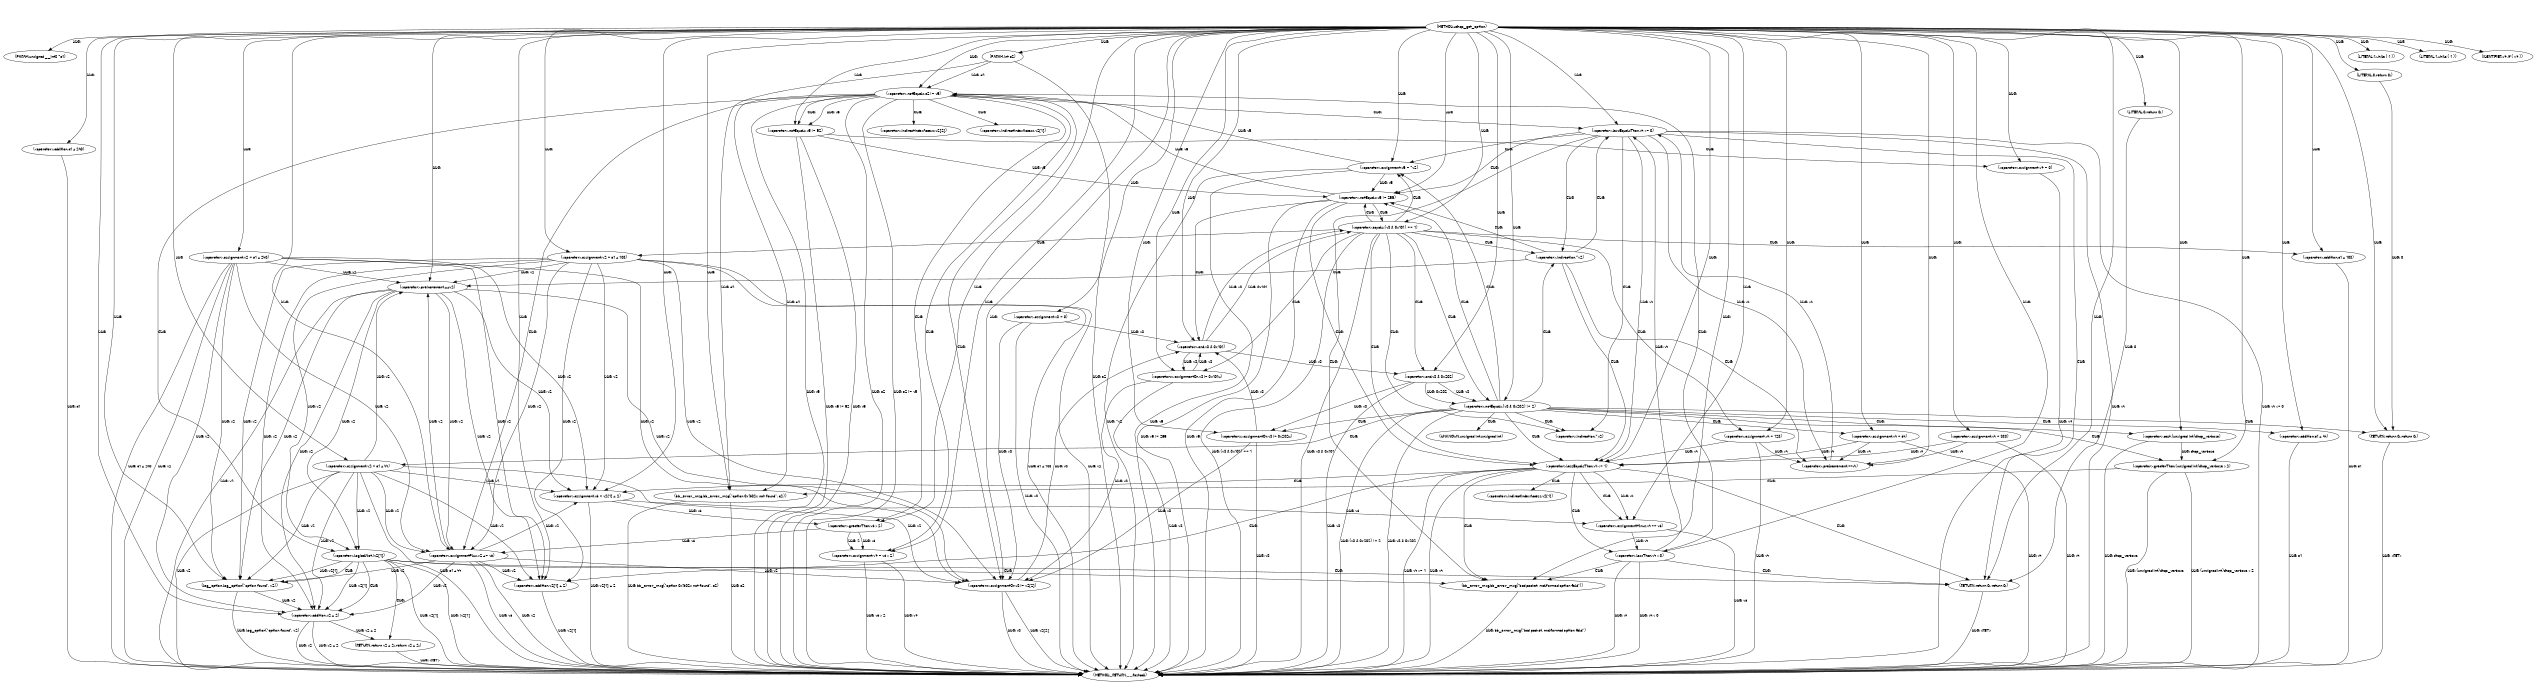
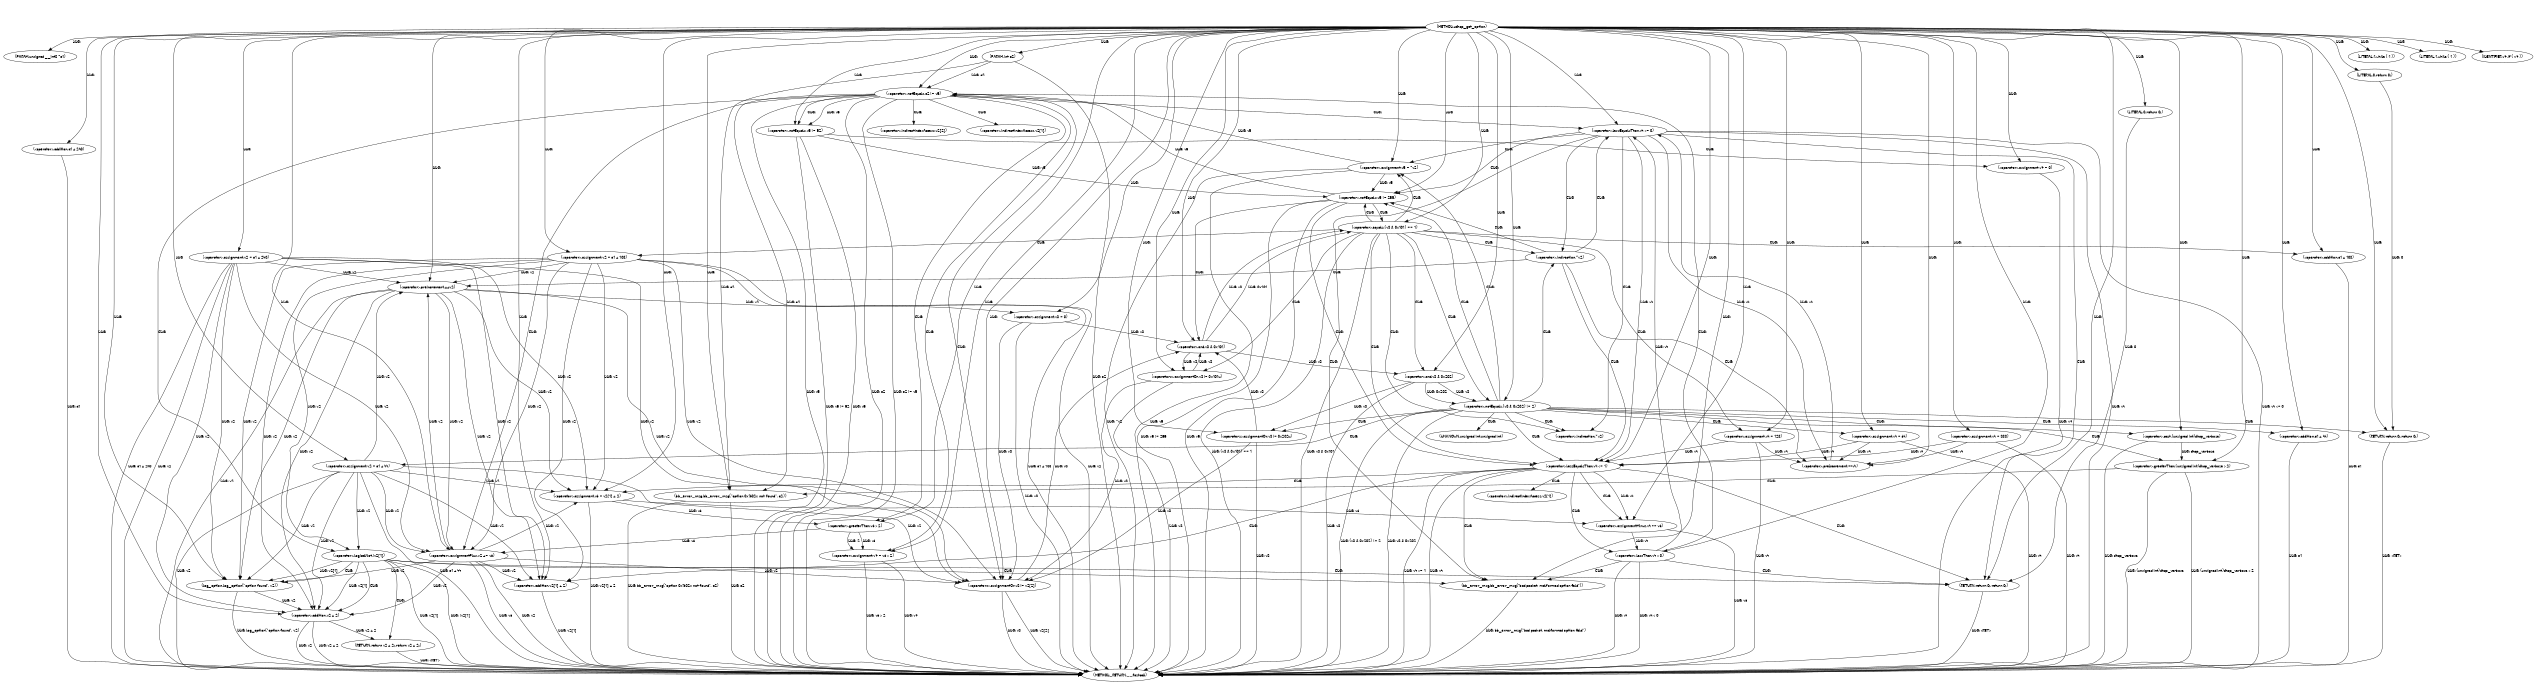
(340, 424) -> (737, 304)
